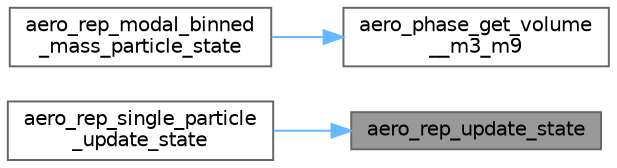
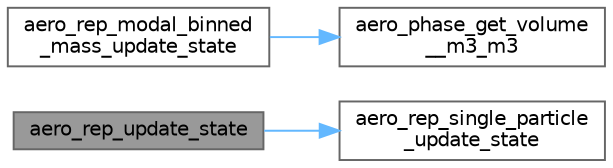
(140, 37) -> (139, 37)
(476, 37) -> (472, 37)
(302, 131) -> (292, 131)
